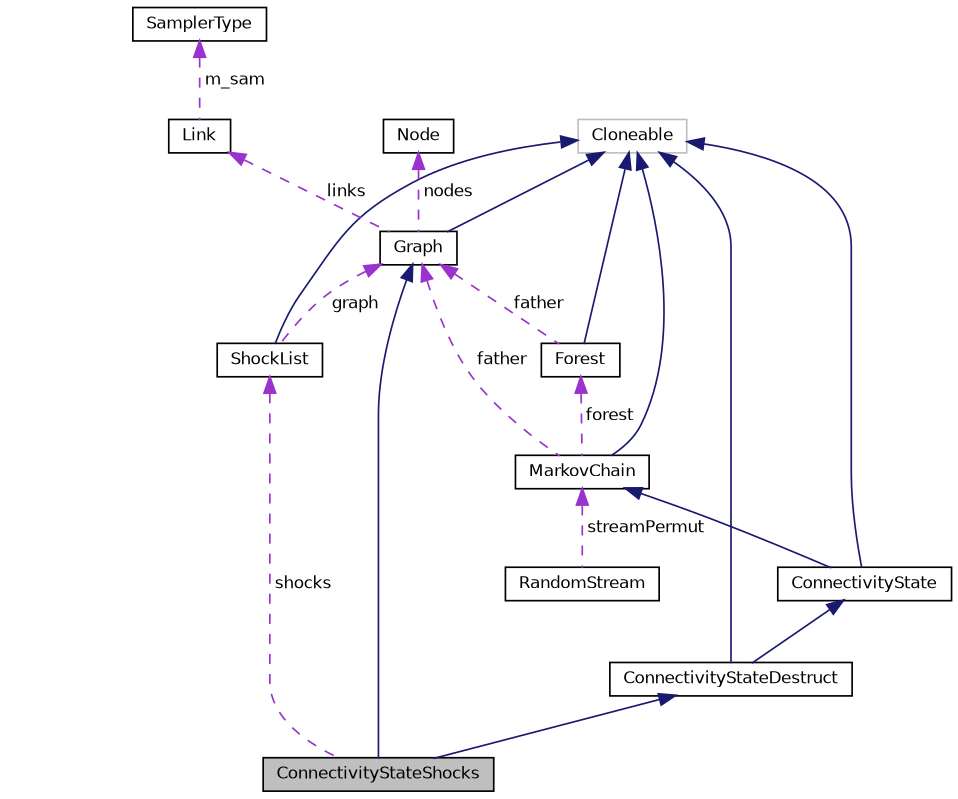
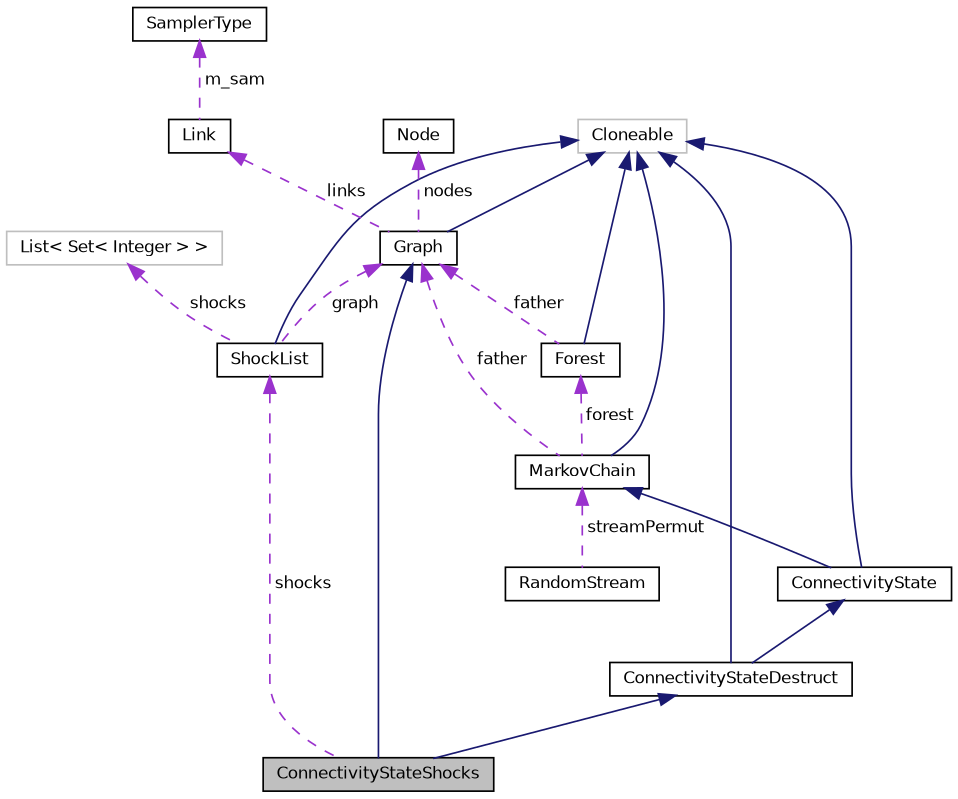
none -> (114, 248)
